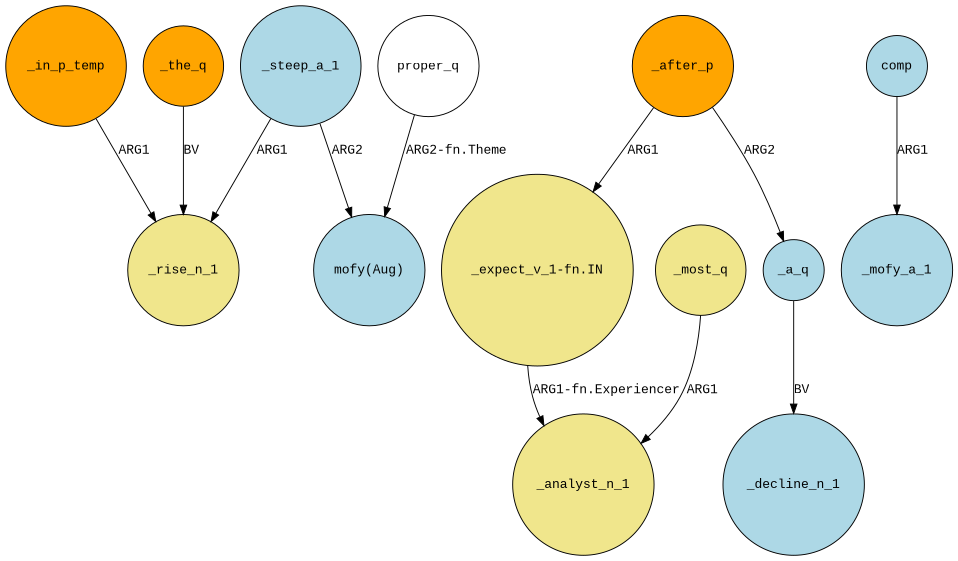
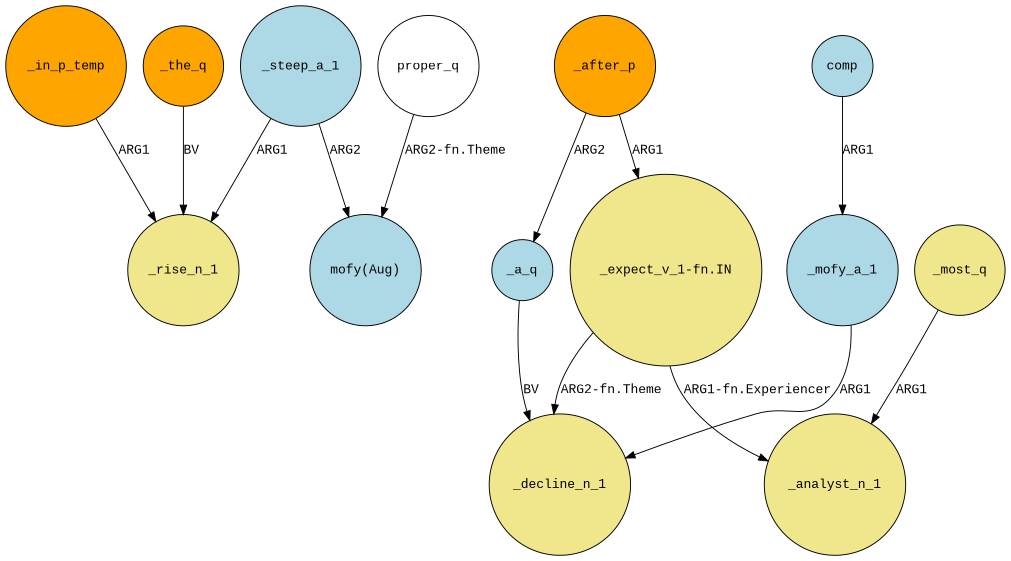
none -> (569, 366)
none -> (770, 411)
(794, 485) -> (560, 485)
